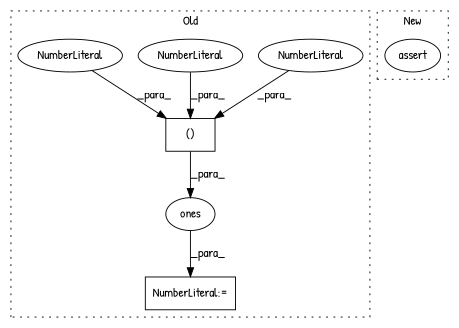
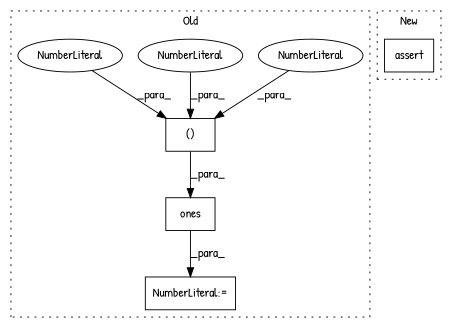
(413, 56) -> (409, 56)
(190, 214) -> (190, 214)
